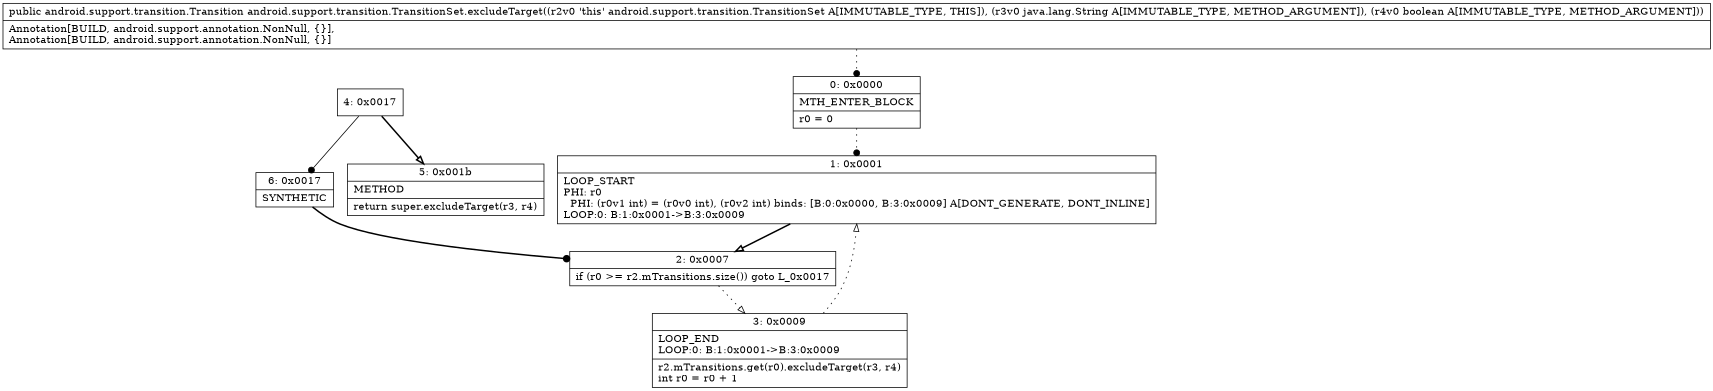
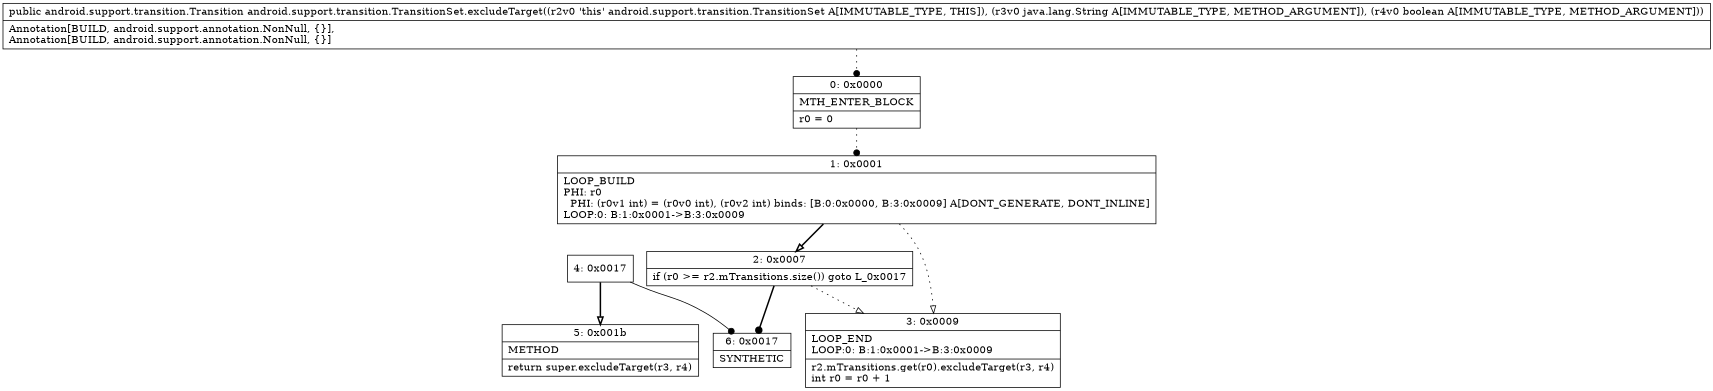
(599, 181) -> (600, 181)
(435, 244) -> (767, 307)
(847, 275) -> (924, 262)
